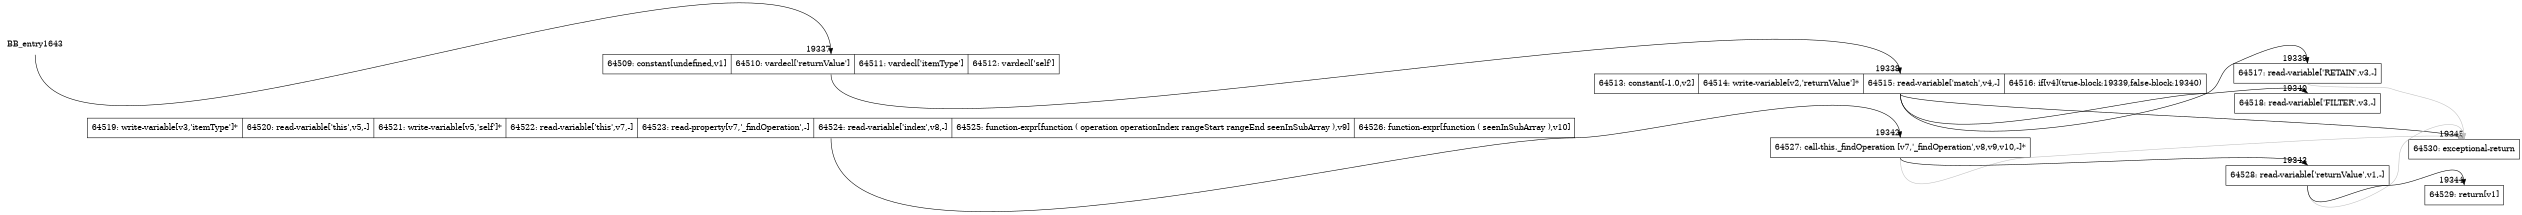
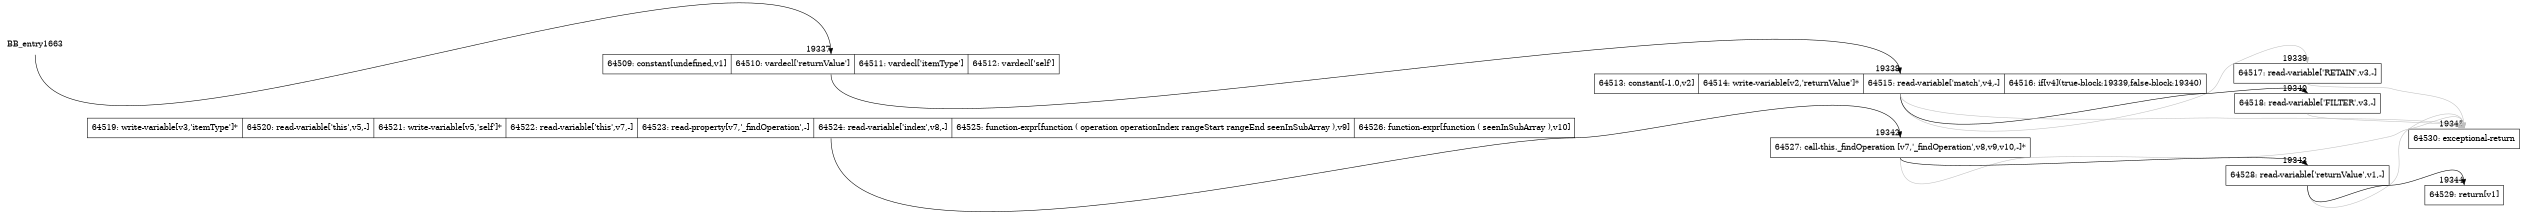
(35, 44) -> (35, 44)
(2180, 116) -> (2177, 118)
(2109, 119) -> (2087, 123)
none -> (2383, 121)
